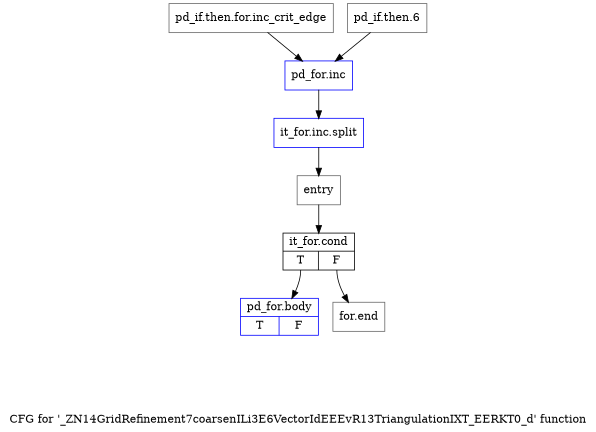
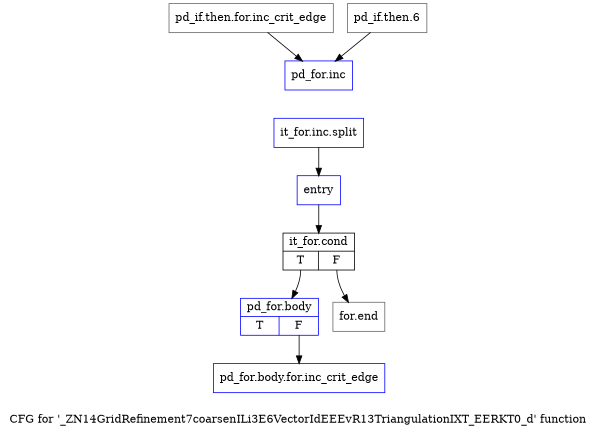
(319, 100) -> none
(319, 190) -> (319, 190)
none -> (299, 378)
